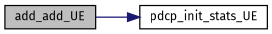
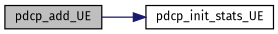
(50, 17) -> (53, 17)
